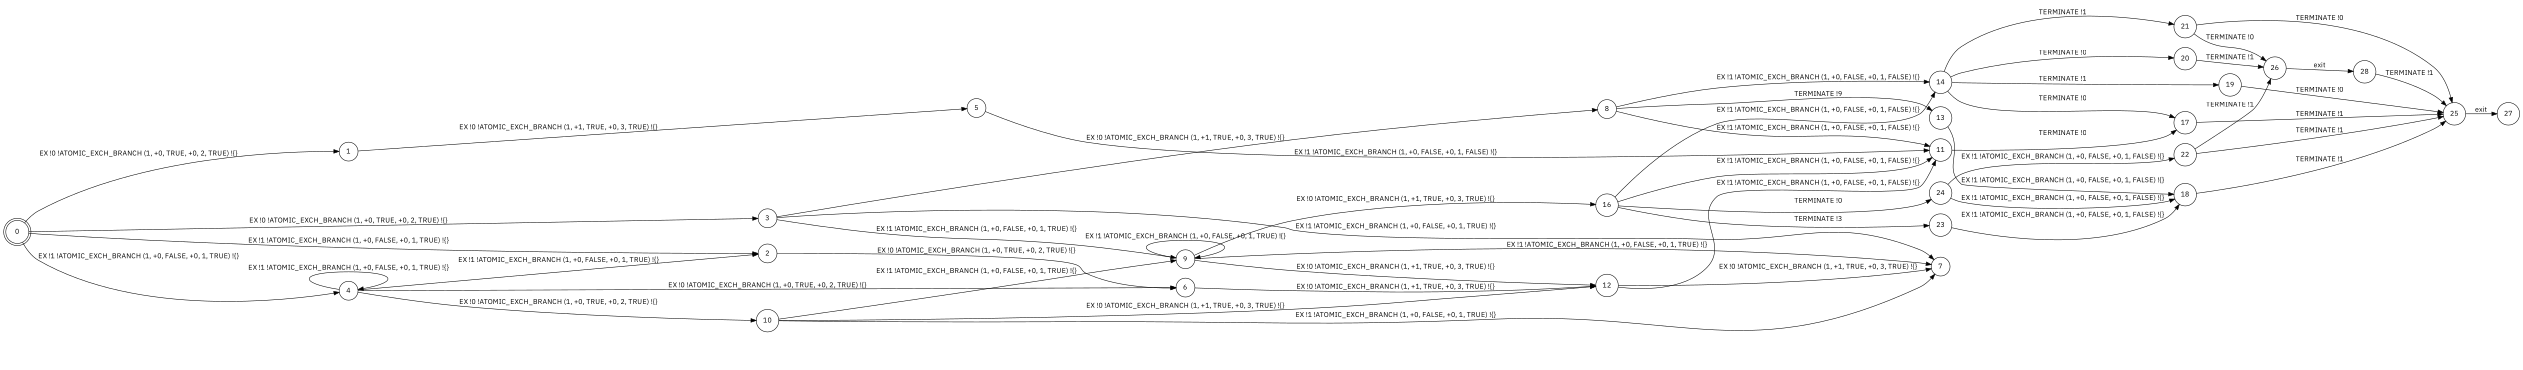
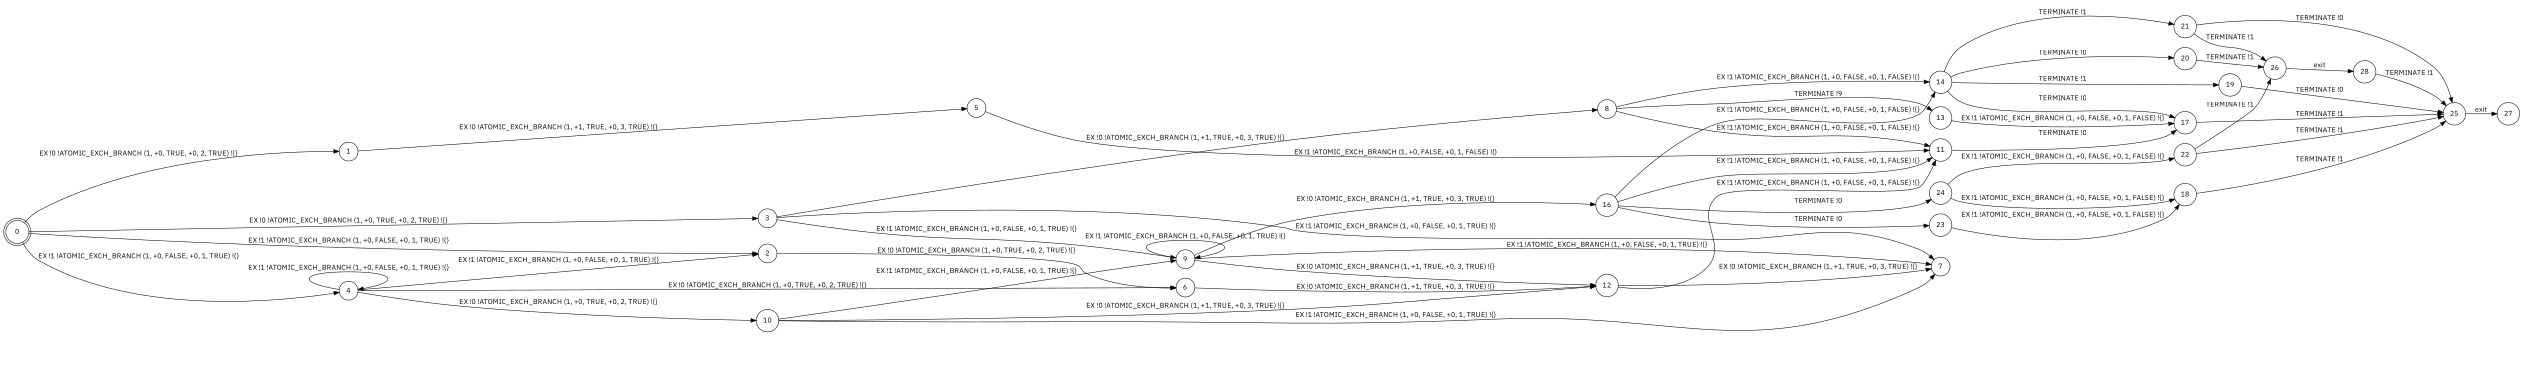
(2230, 37) -> (2230, 37)
(2034, 189) -> (2060, 127)
(1818, 219) -> (1818, 219)
